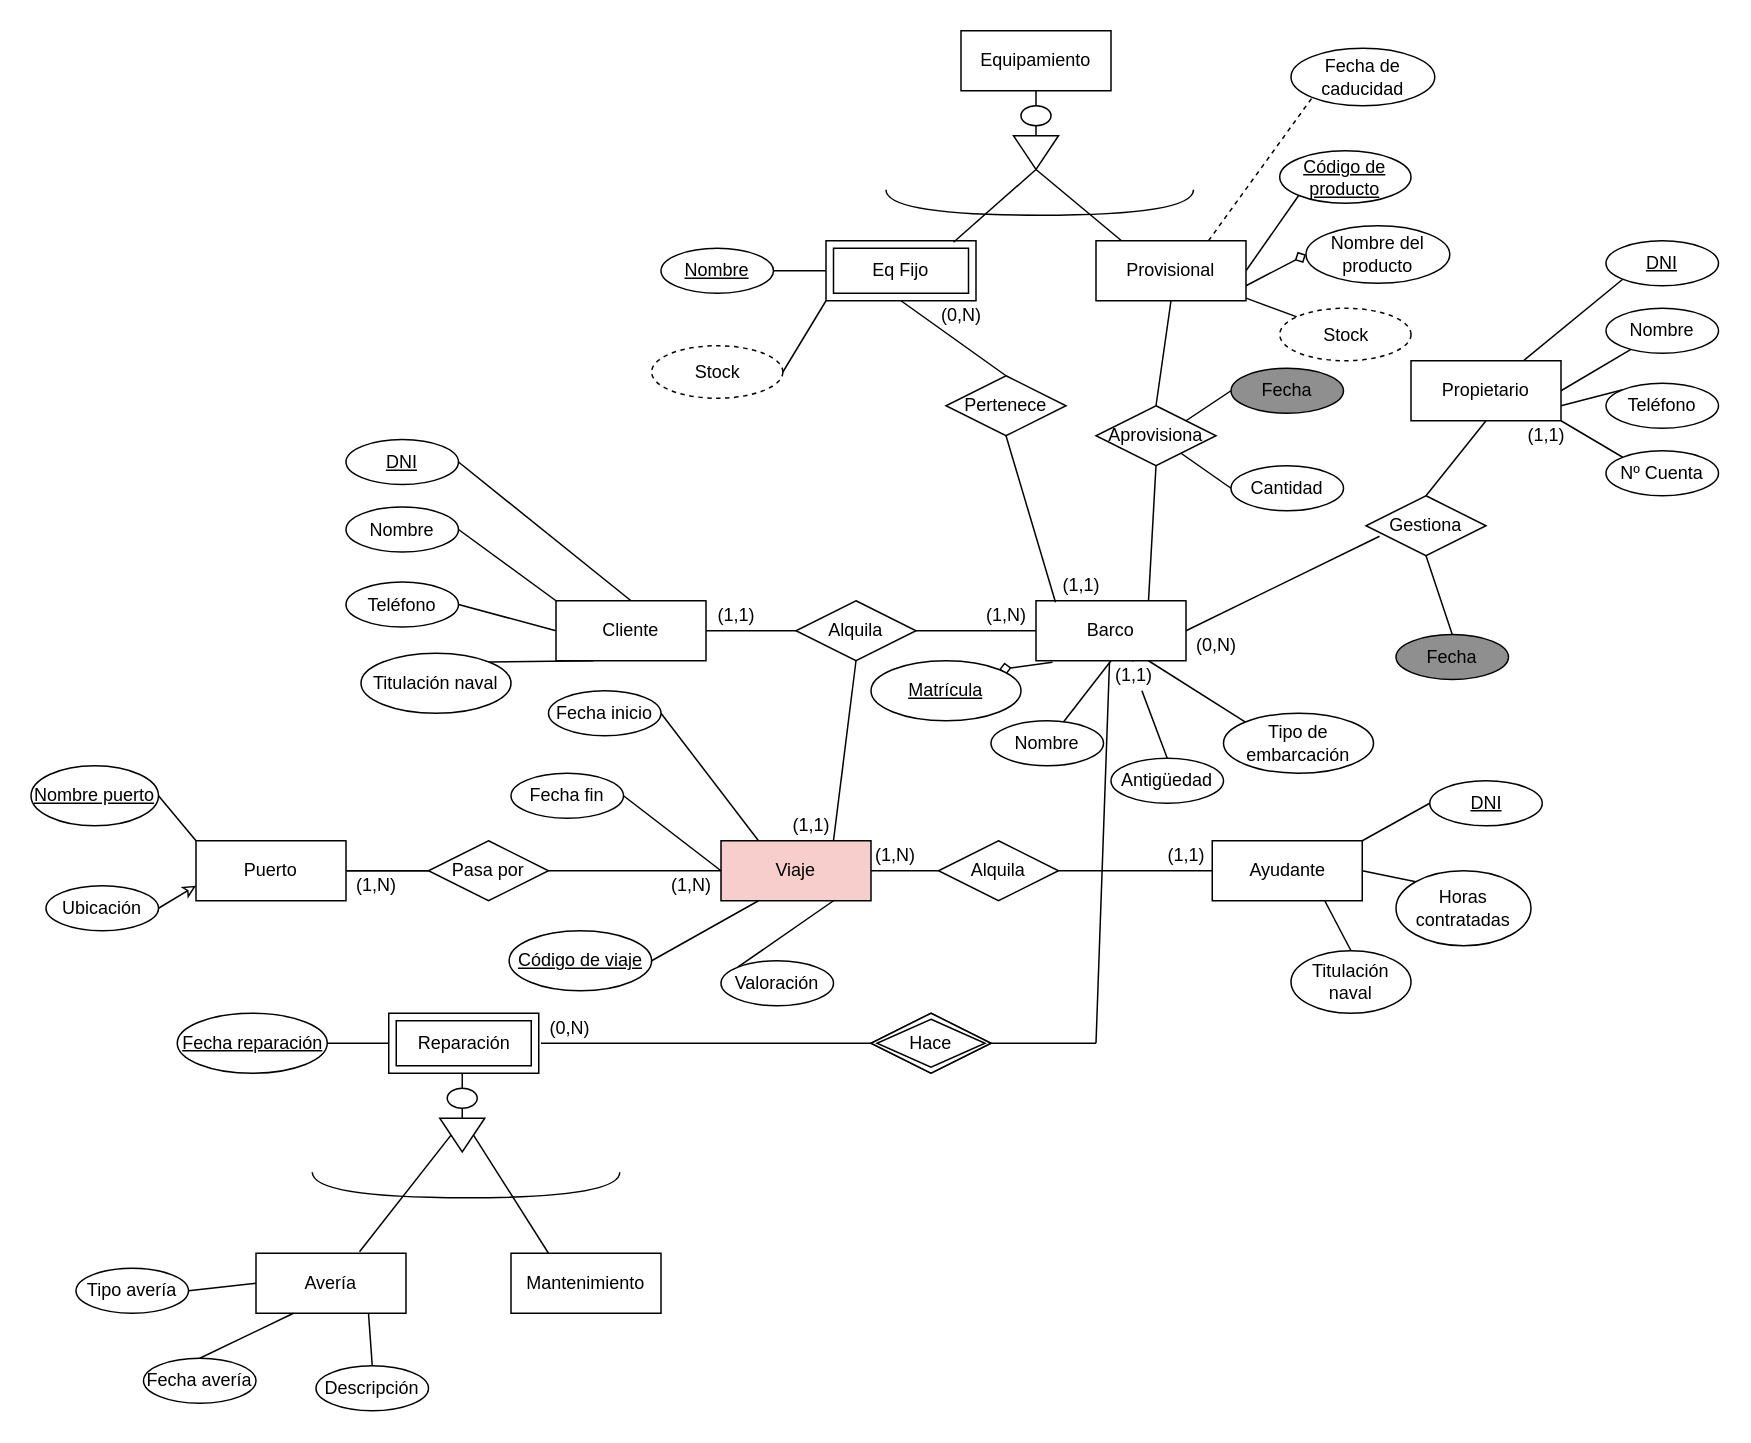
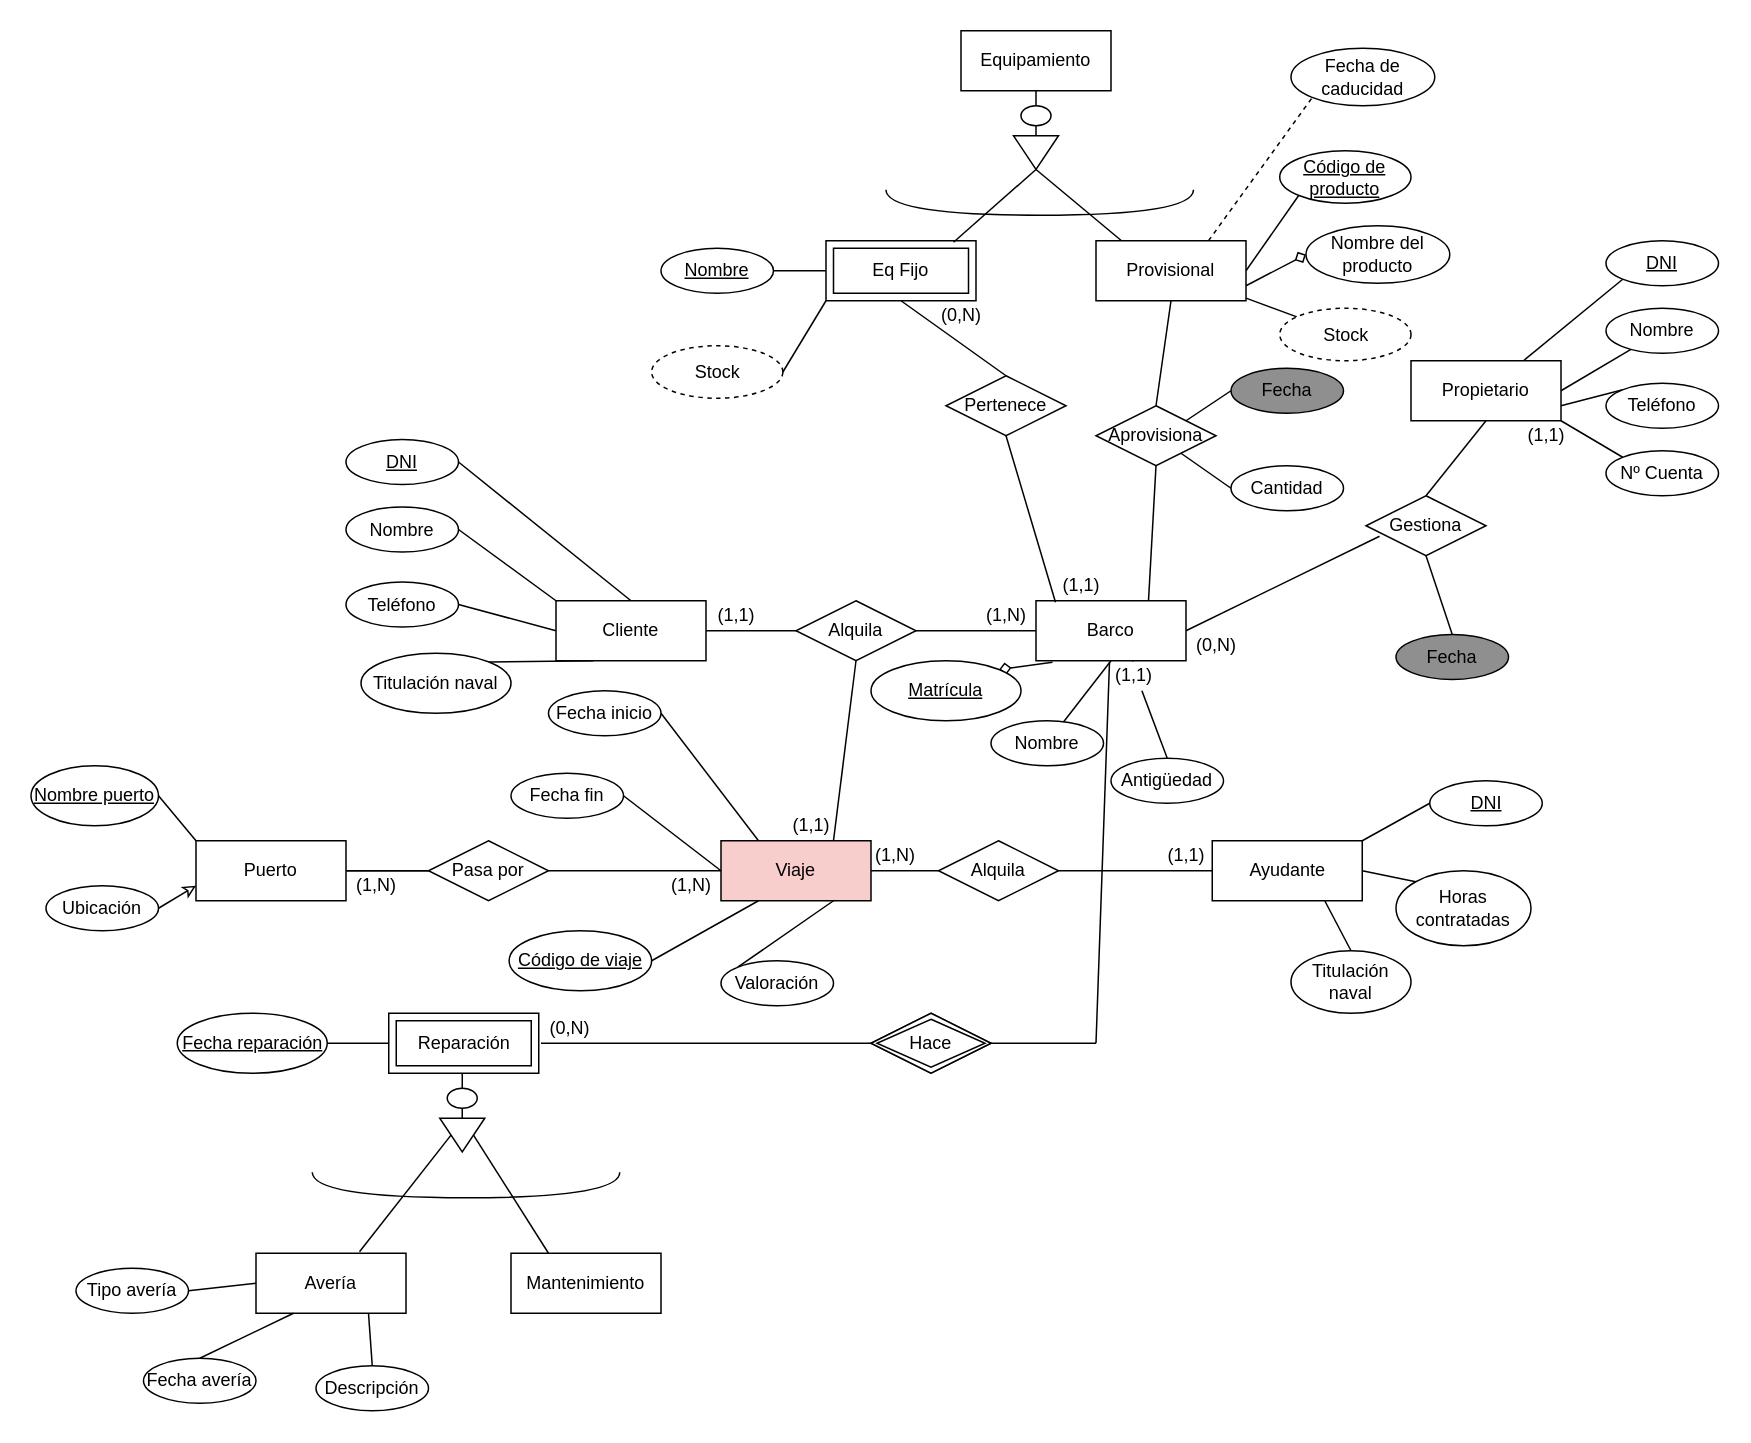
(1197, 691) -> none
(1298, 743) -> none
